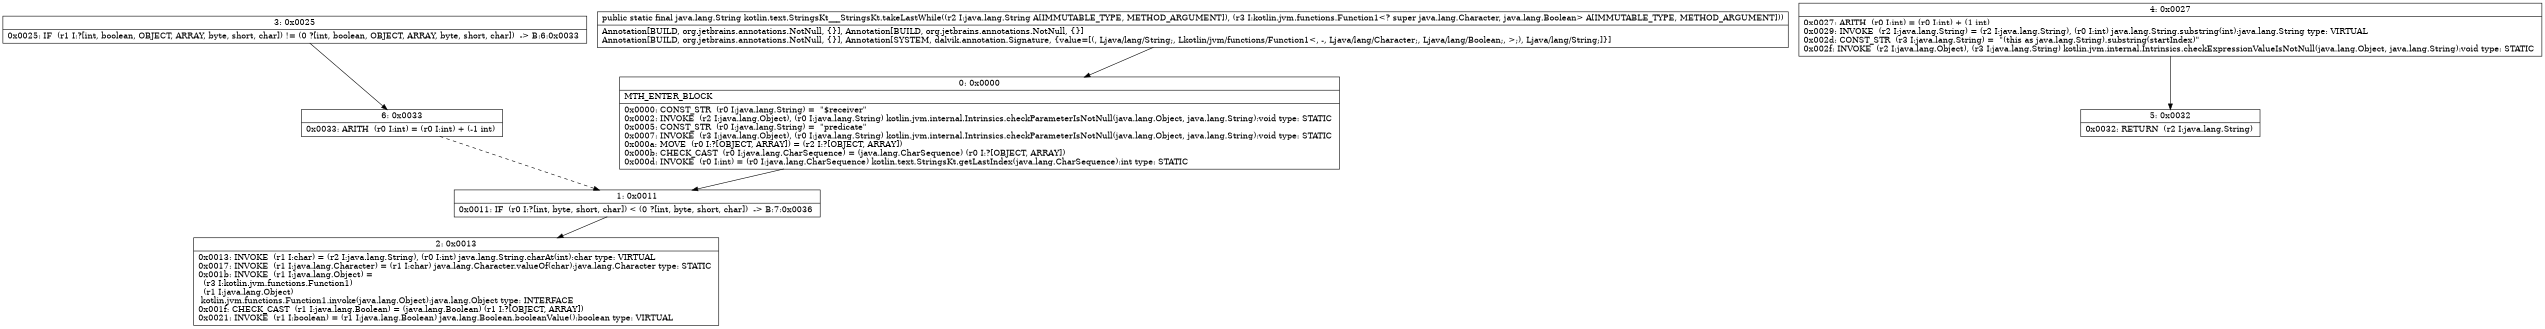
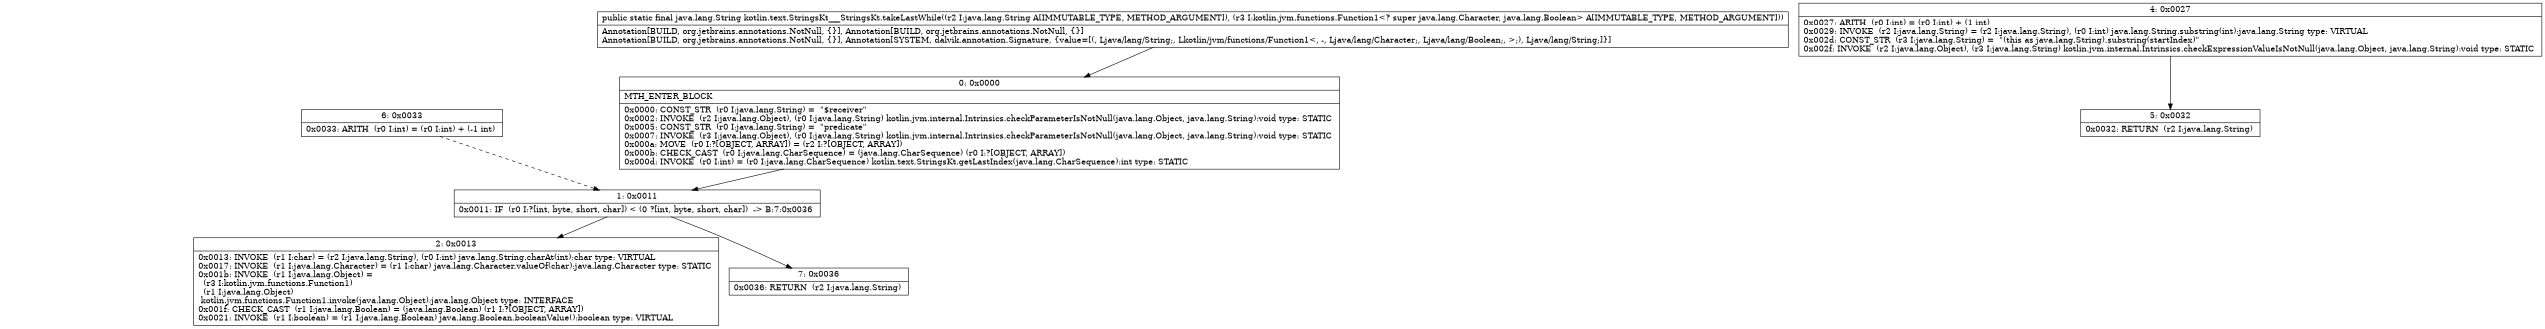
(295, 30) -> none
none -> (819, 282)
